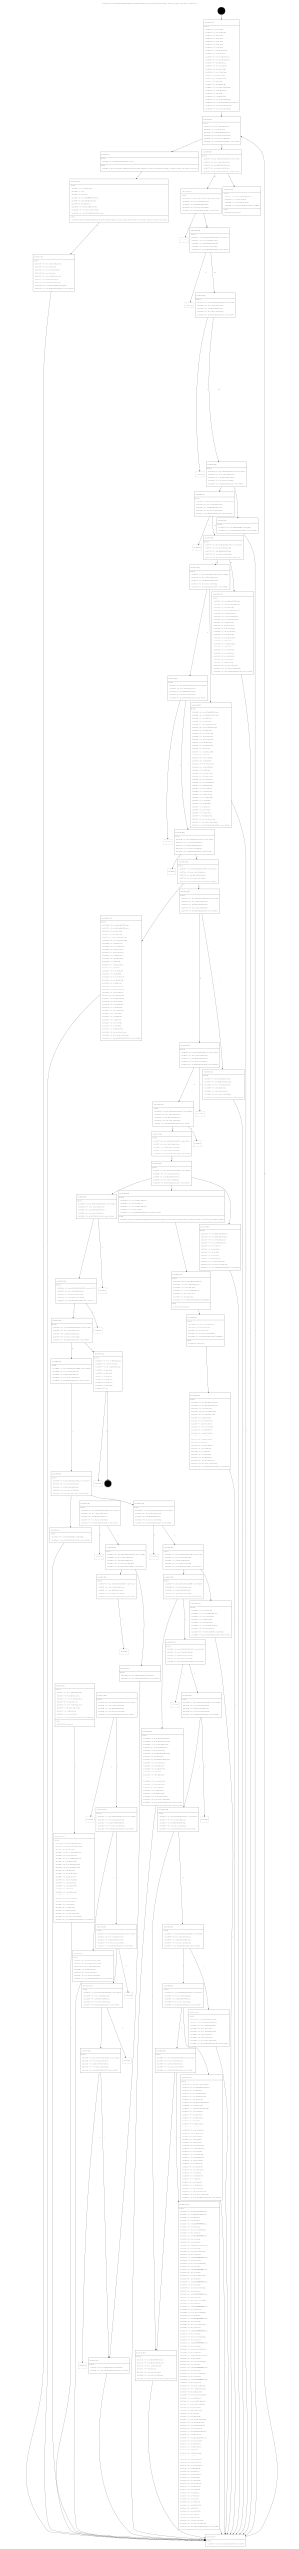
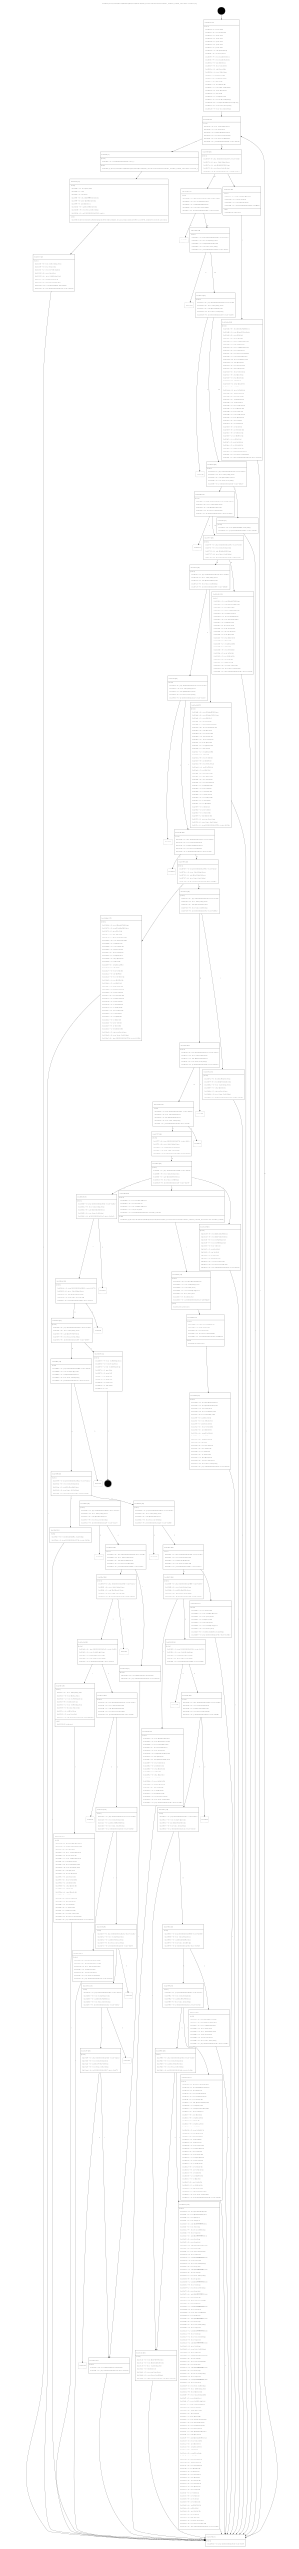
none -> (242, 390)
(102, 1436) -> (86, 1432)
none -> (98, 1652)
